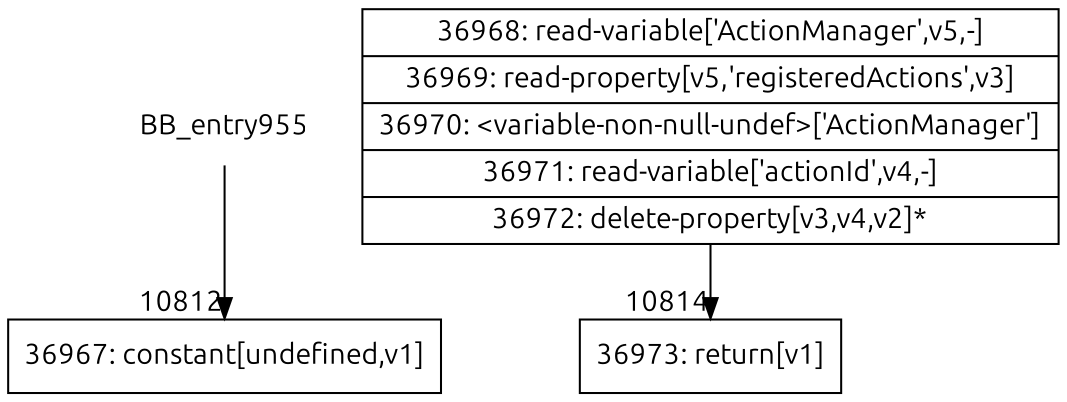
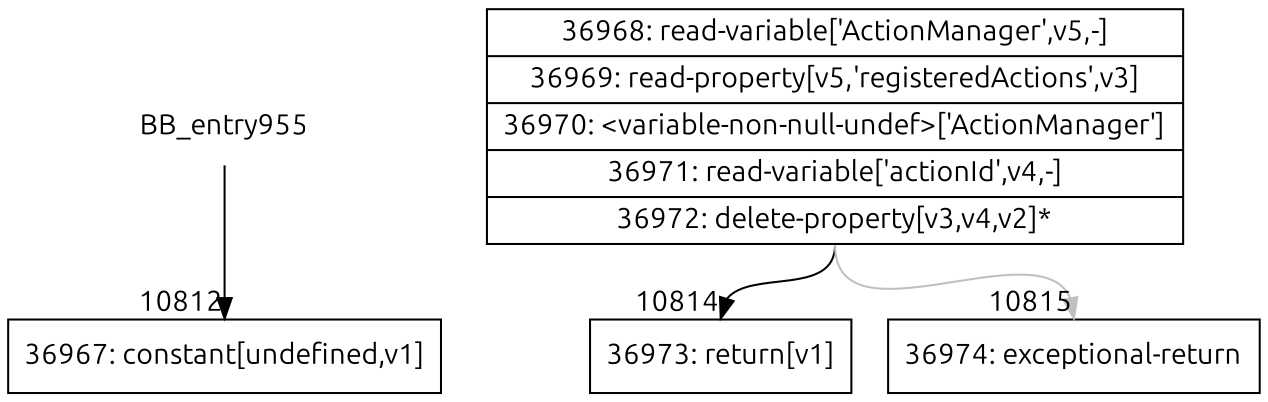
none -> (1074, 356)
